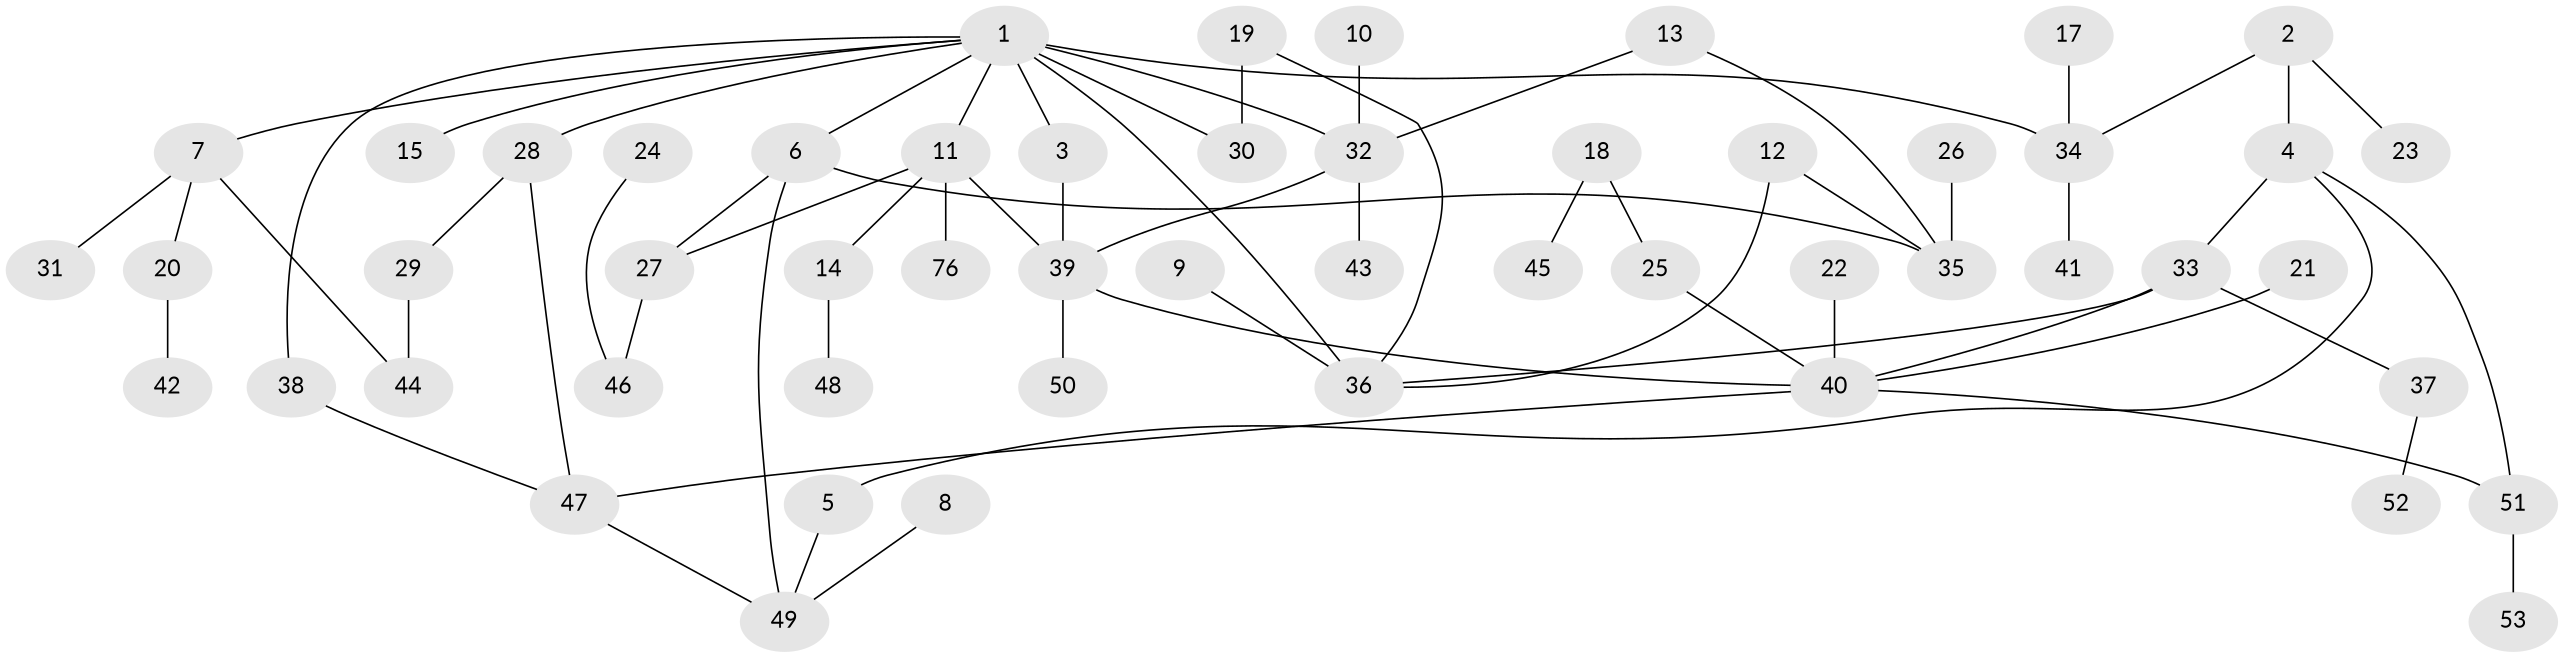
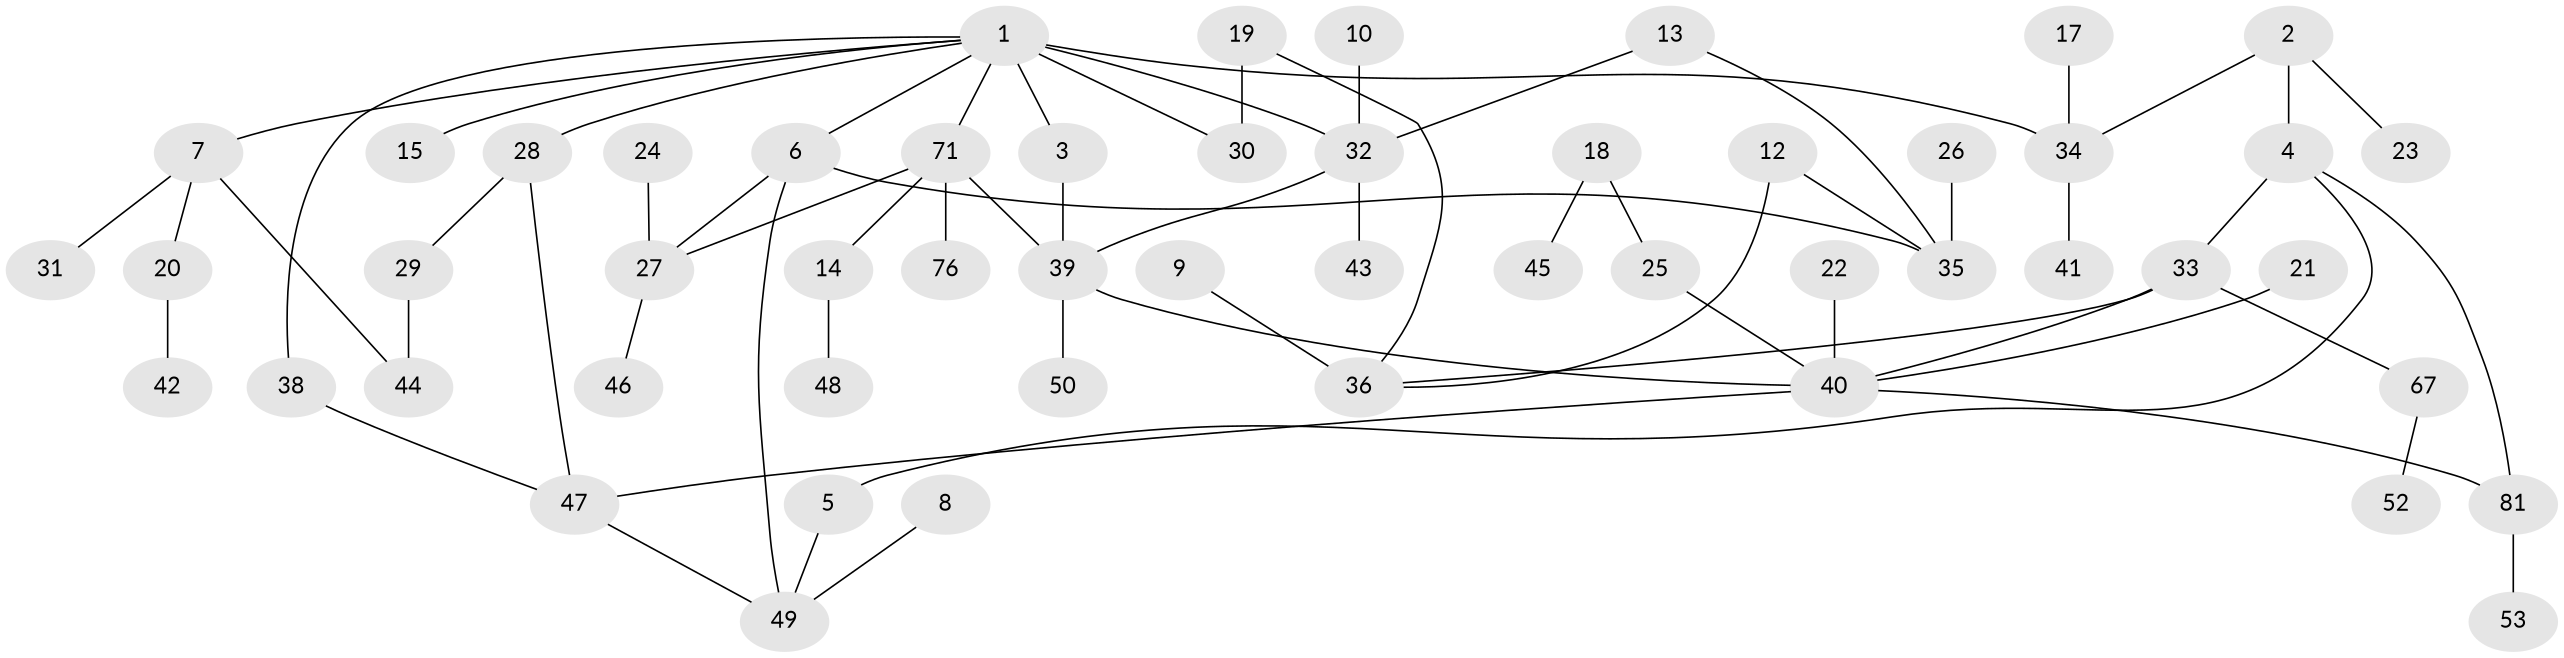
(946, 153) -> (946, 153)
(1198, 198) -> none
(587, 265) -> (649, 212)
(2424, 387) -> (2424, 387)
(2513, 505) -> (2513, 505)
